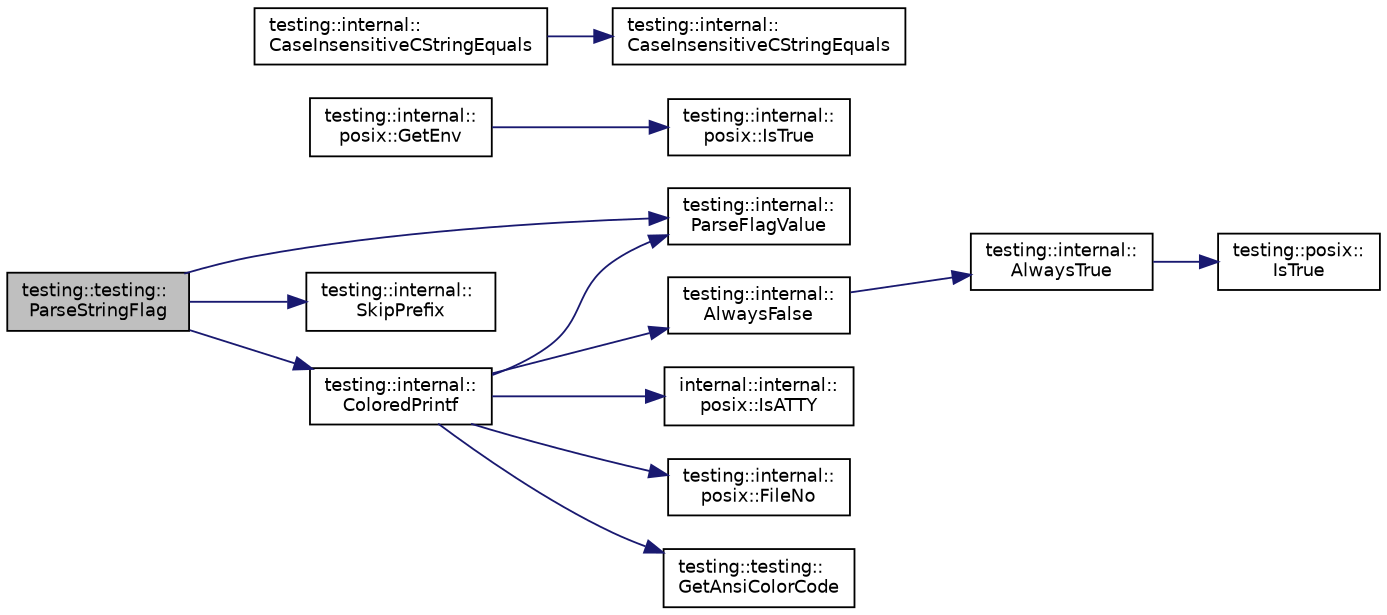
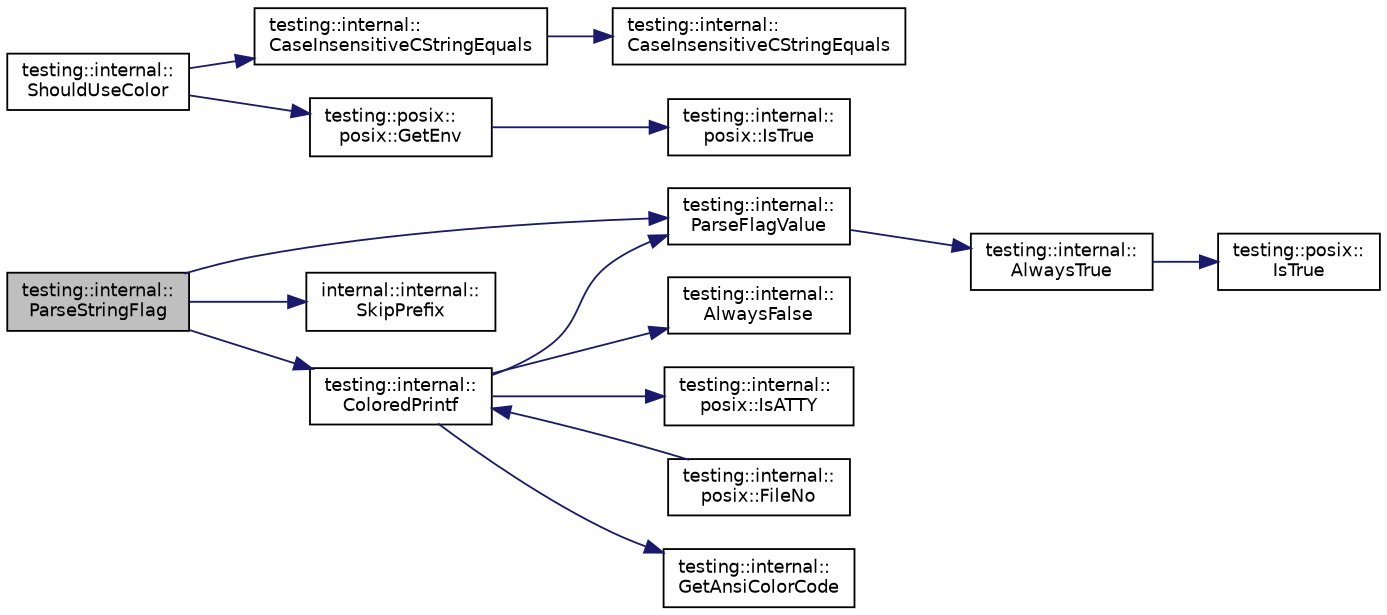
none -> (98, 82)
(401, 127) -> (401, 127)
(902, 285) -> (902, 238)
(98, 302) -> (98, 302)
(401, 302) -> (401, 302)
(759, 396) -> (759, 396)
(560, 449) -> (600, 435)
(759, 578) -> (759, 578)
